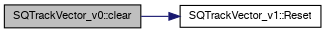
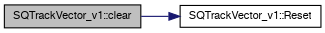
(73, 16) -> (73, 16)
